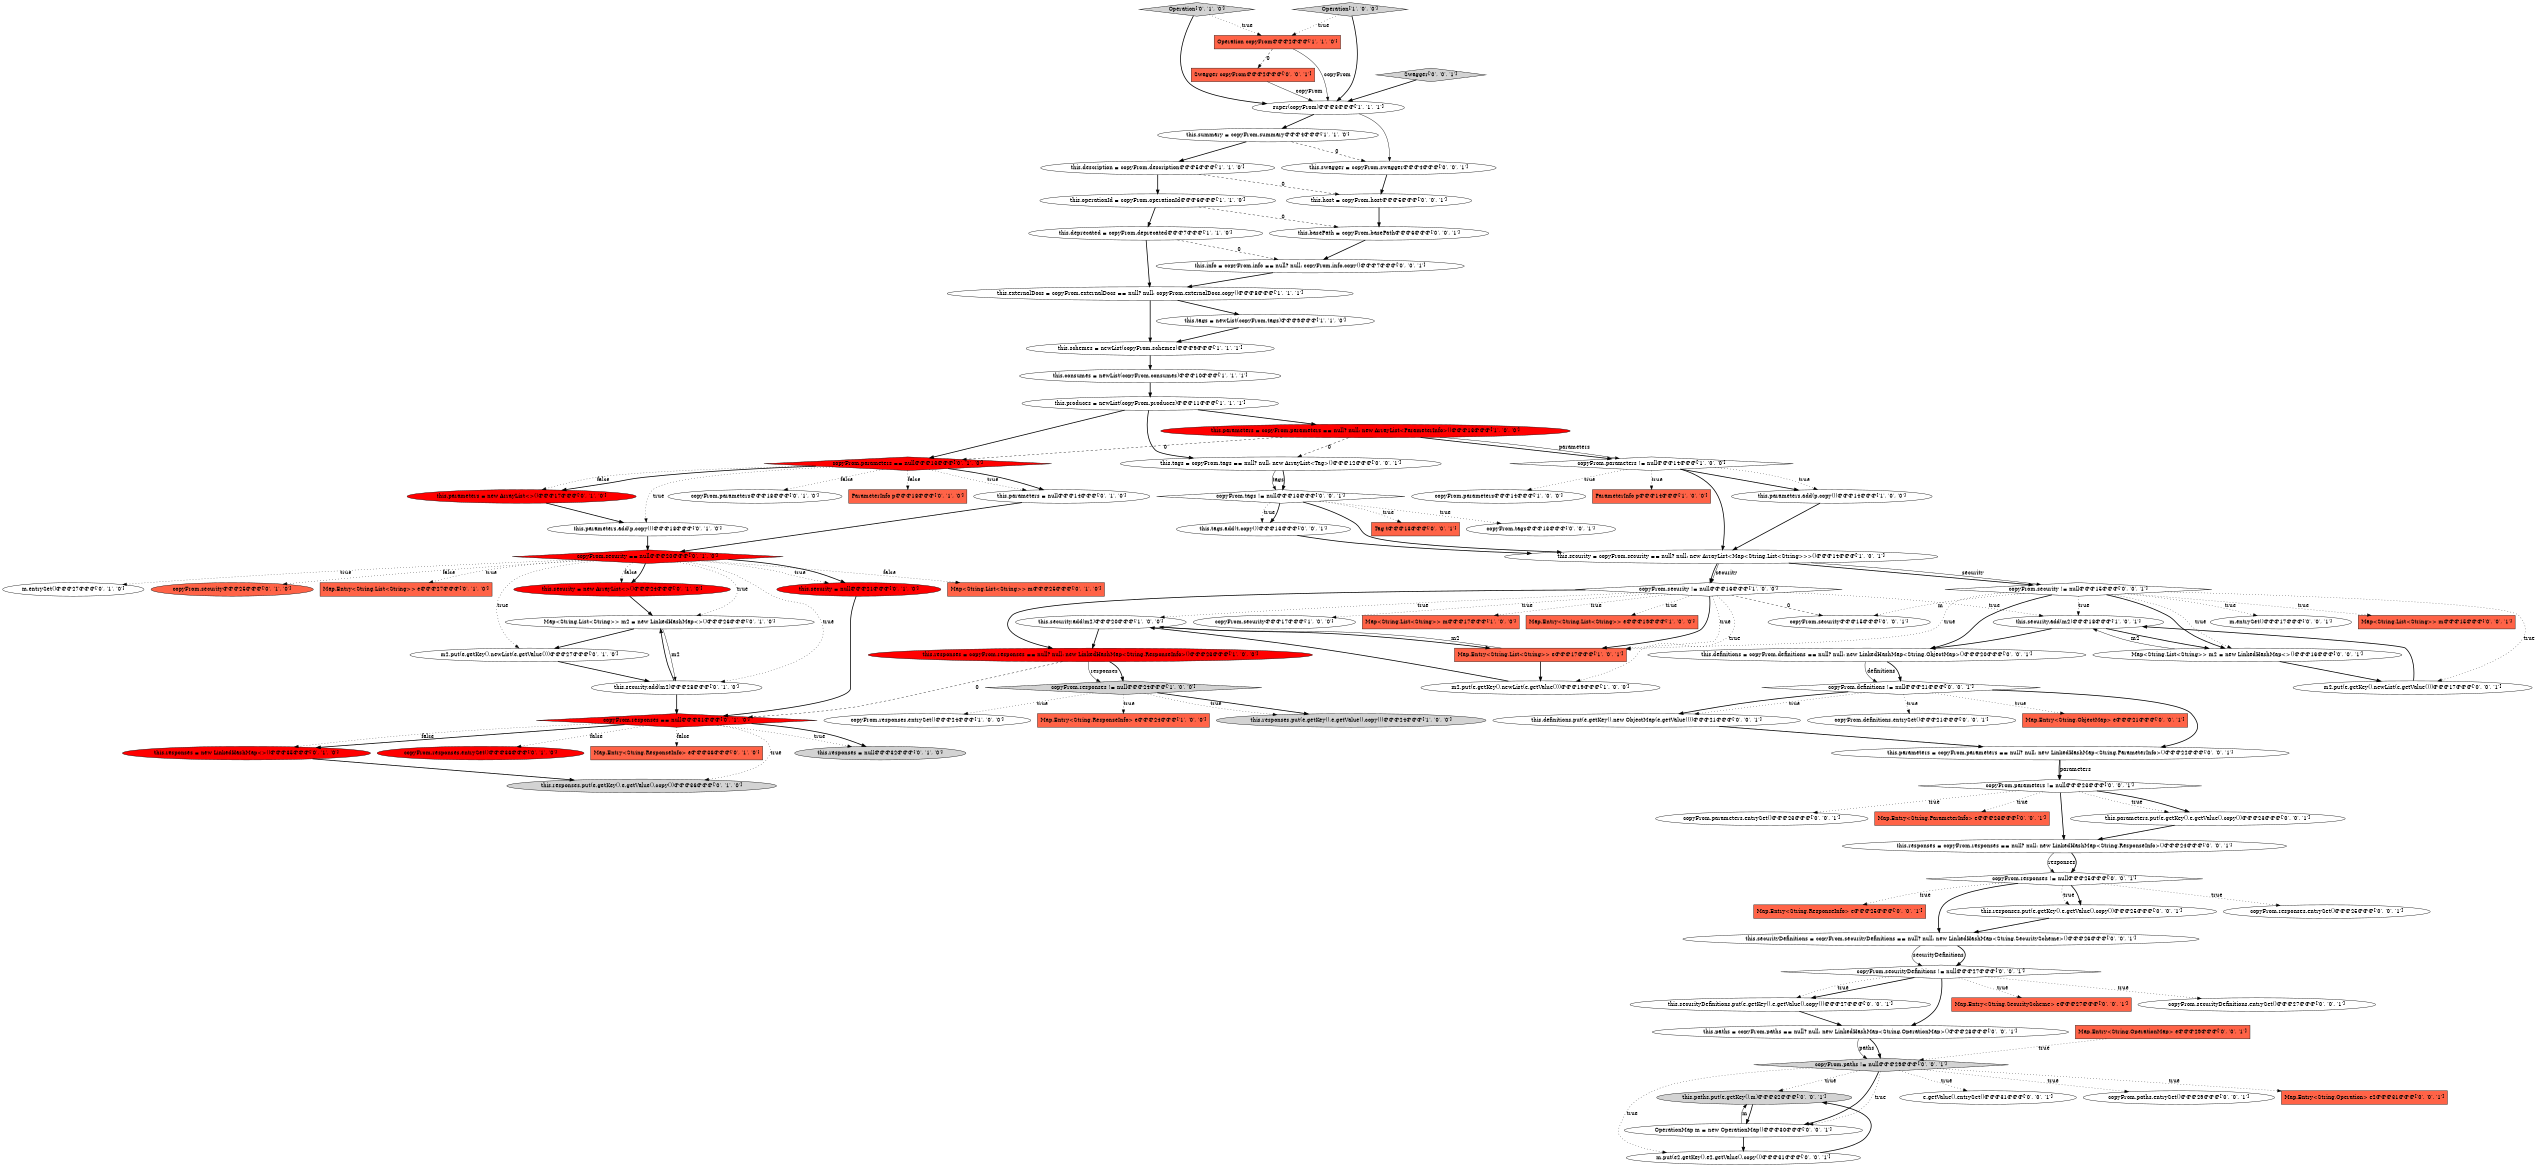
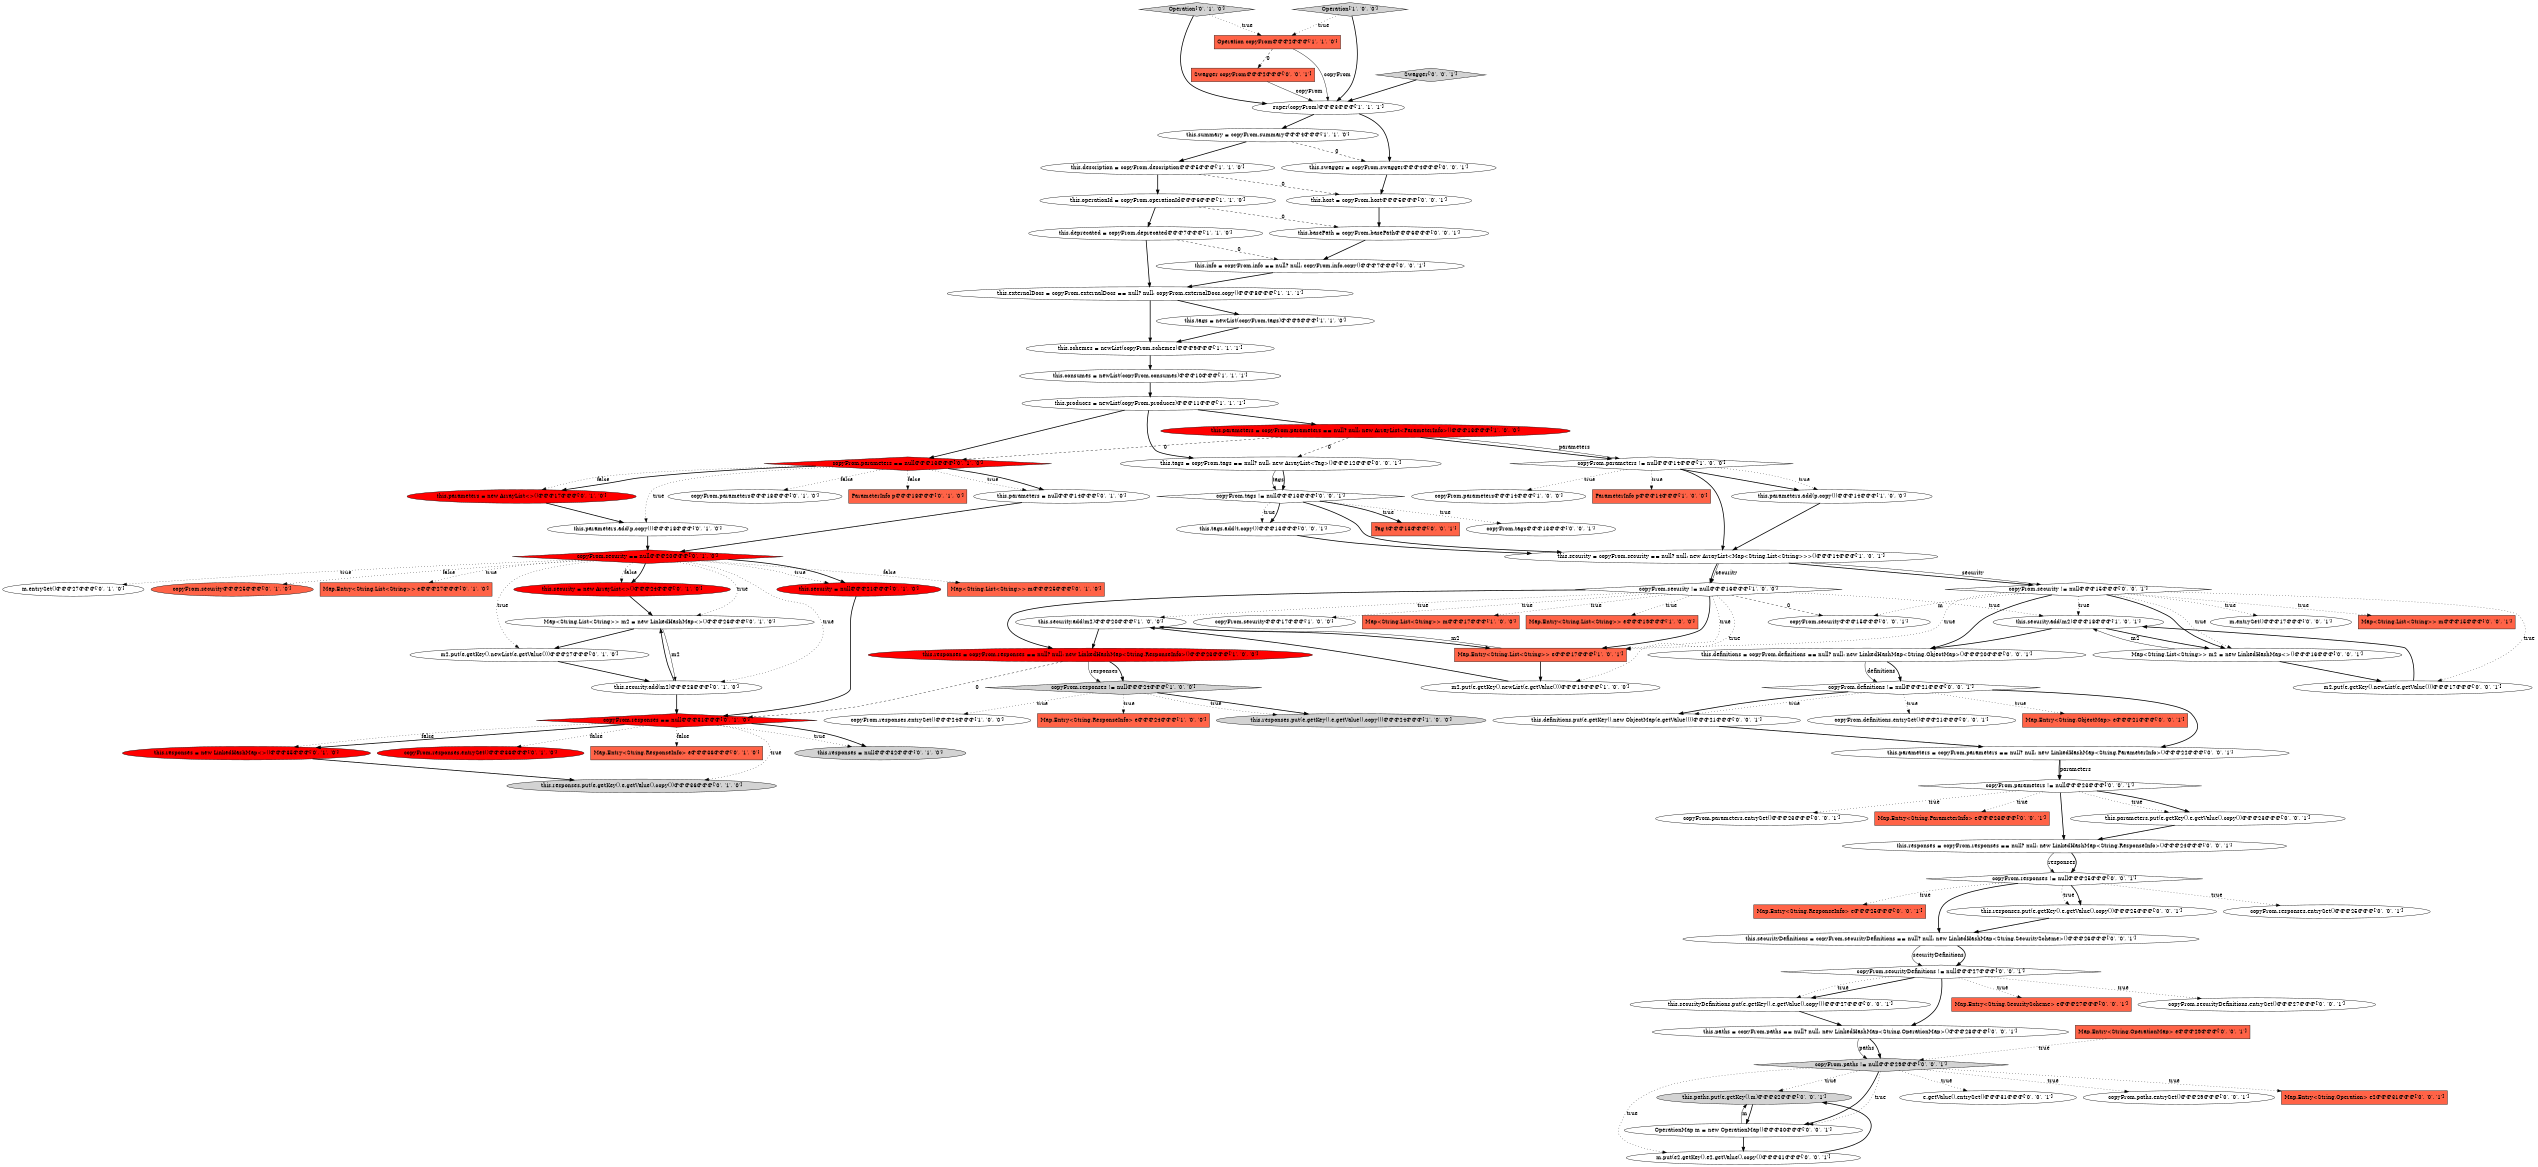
(1383, 130) -> (1383, 130)
(1359, 508) -> (1359, 508)
